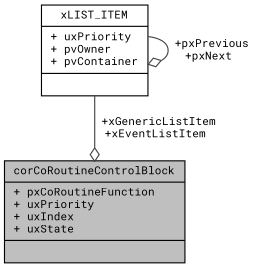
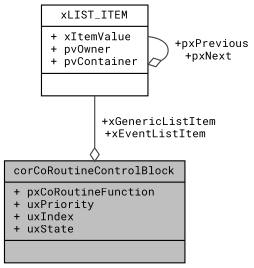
(91, 37) -> (91, 37)
